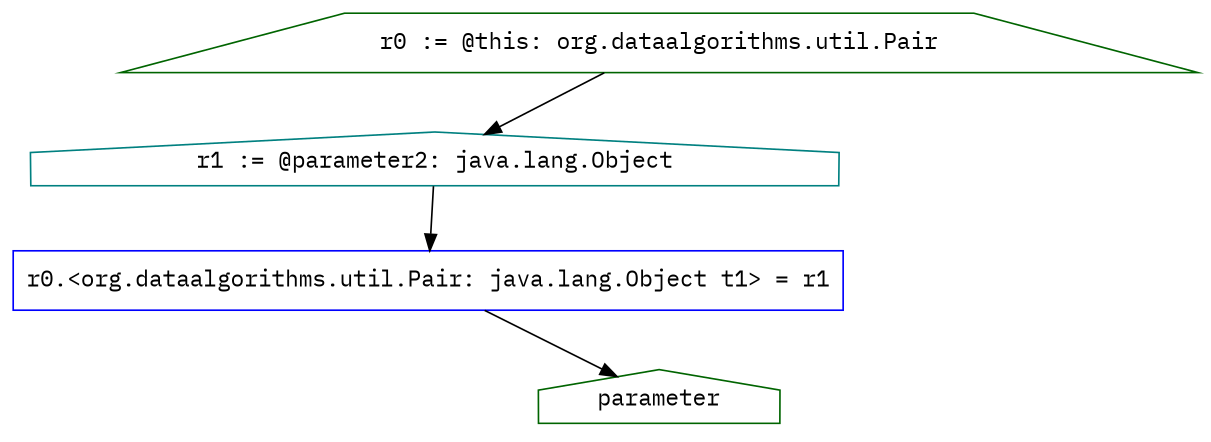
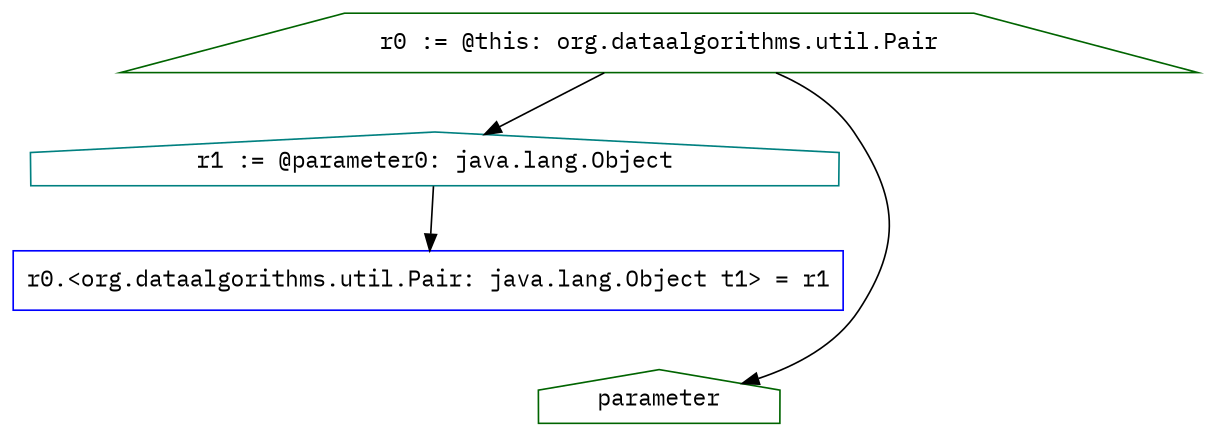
(435, 162) -> (435, 162)
(543, 340) -> (889, 233)
